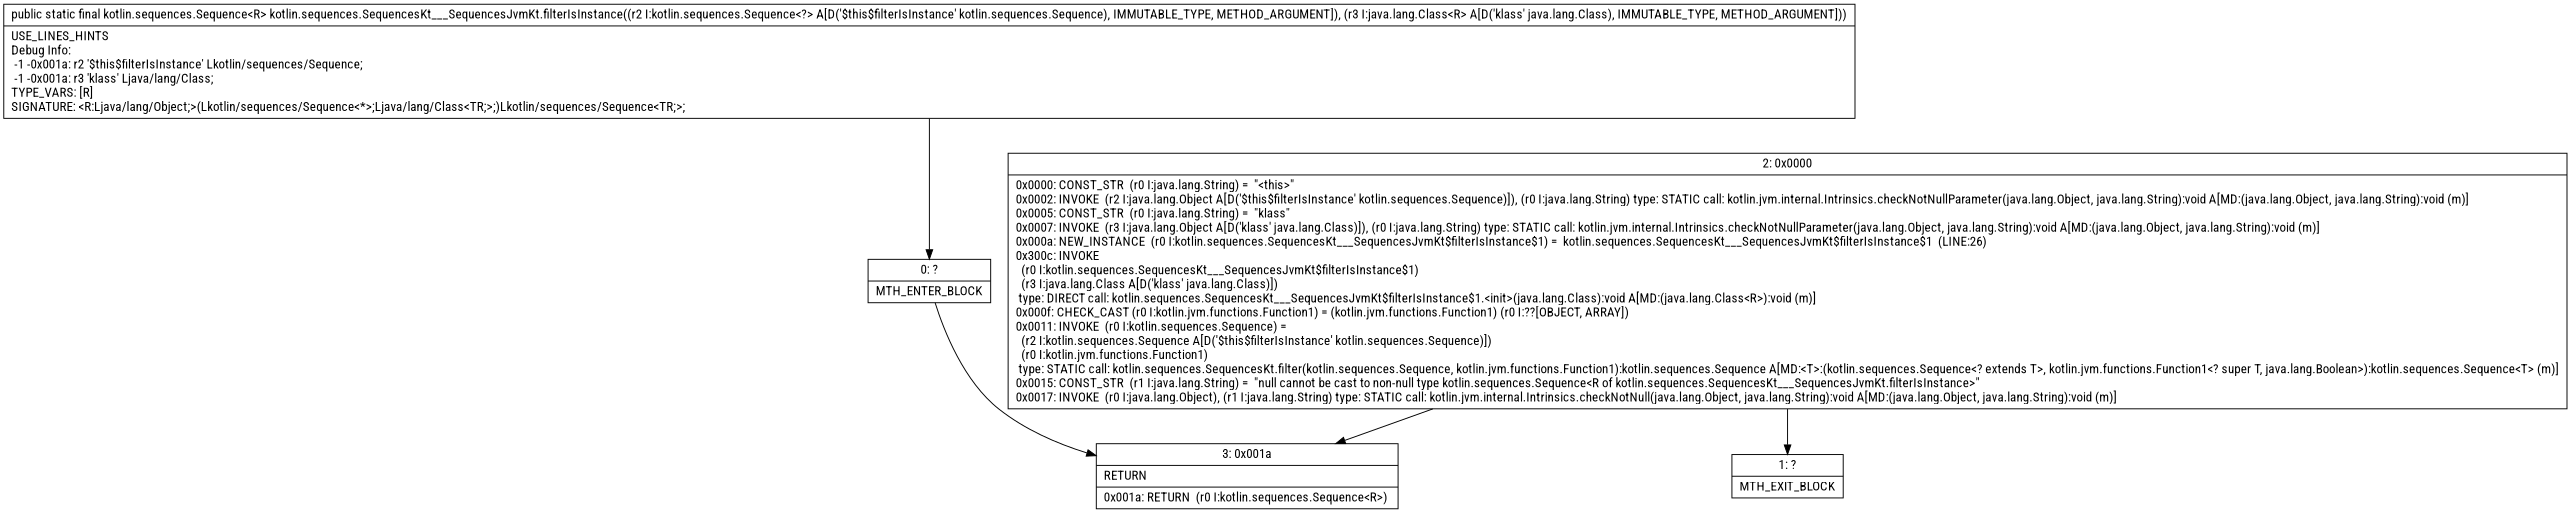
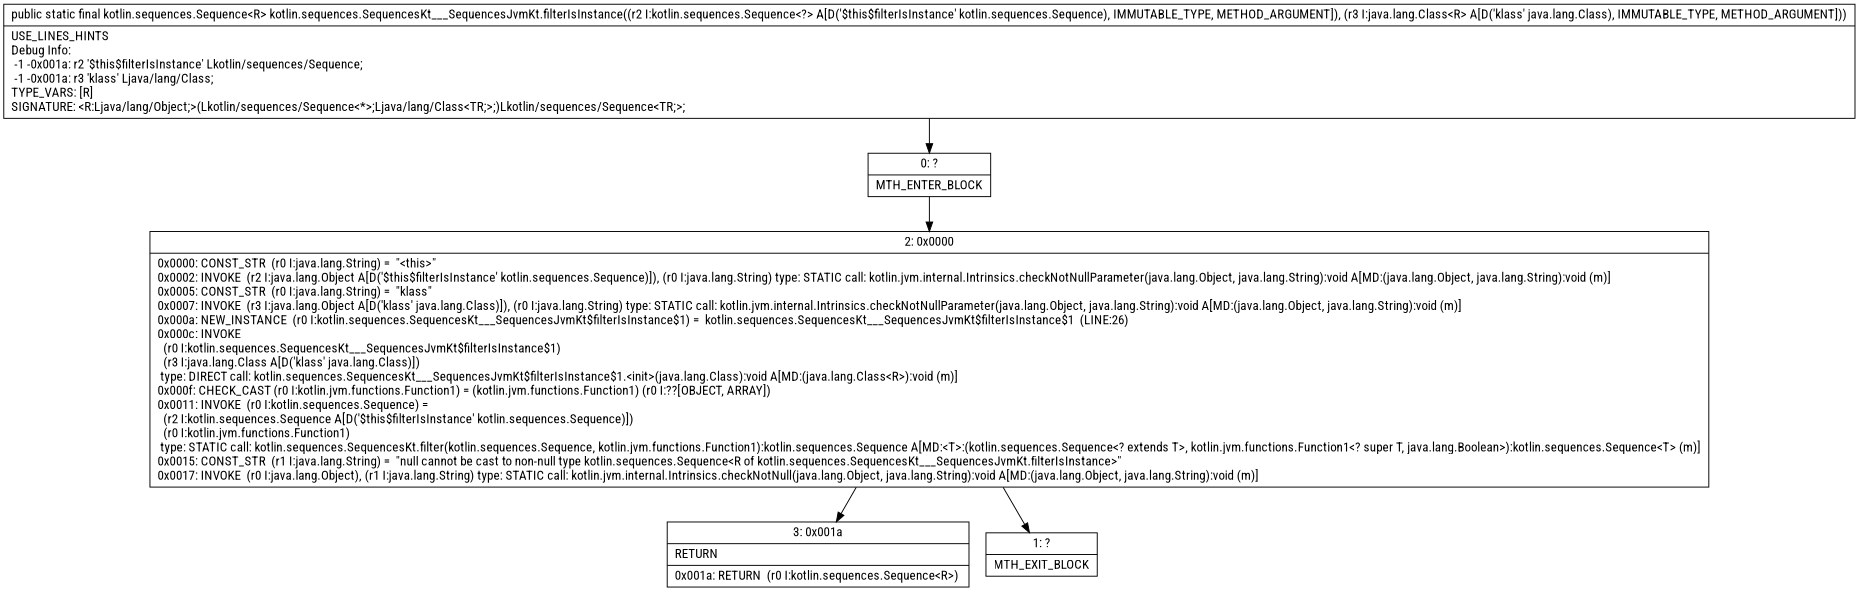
(1060, 256) -> (202, 334)
(989, 400) -> (929, 209)
